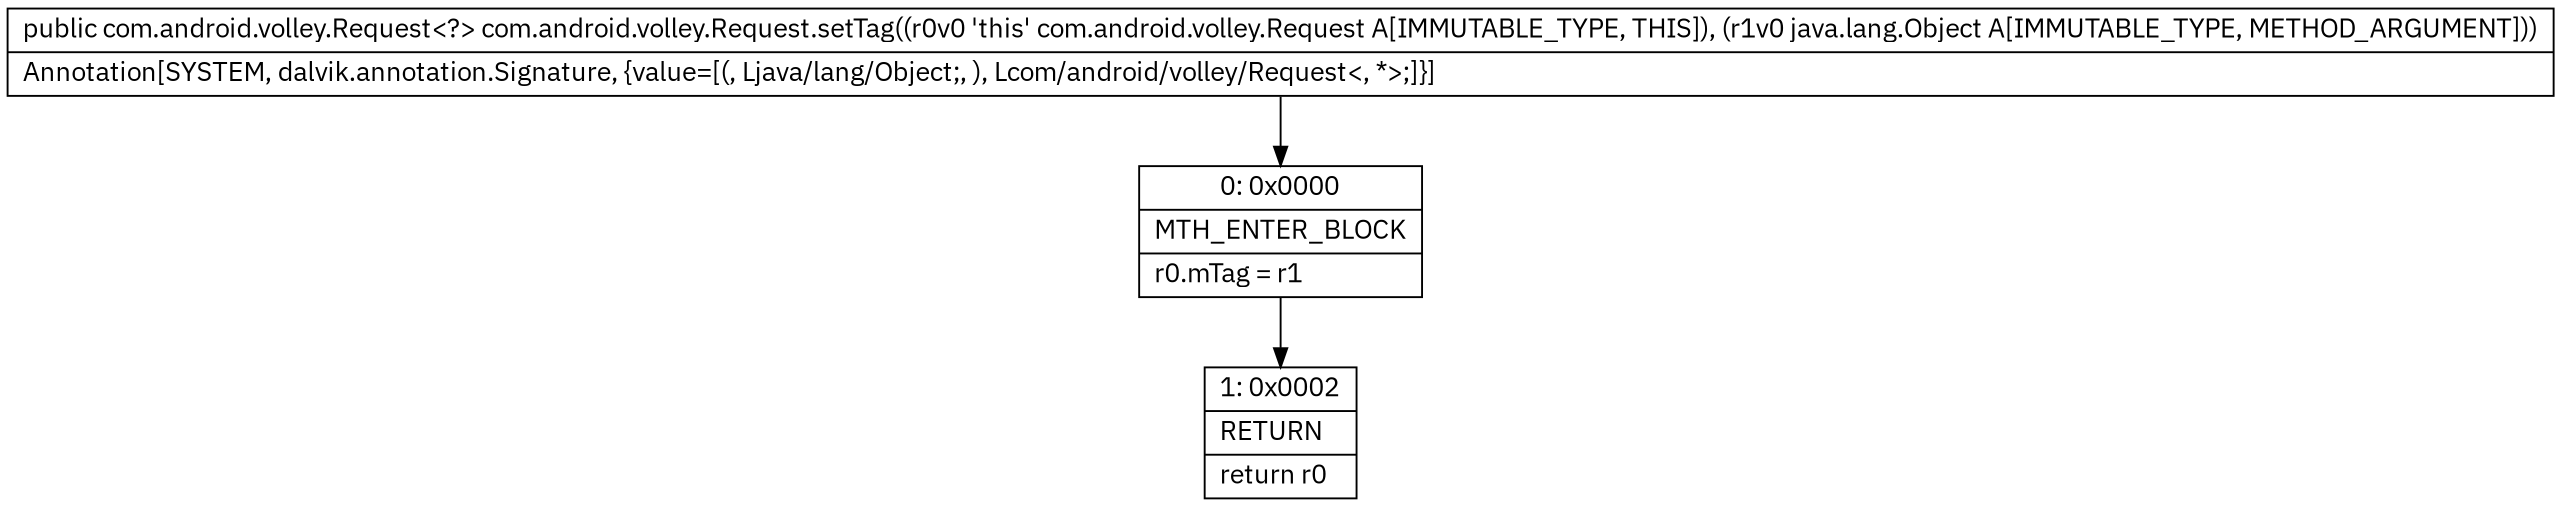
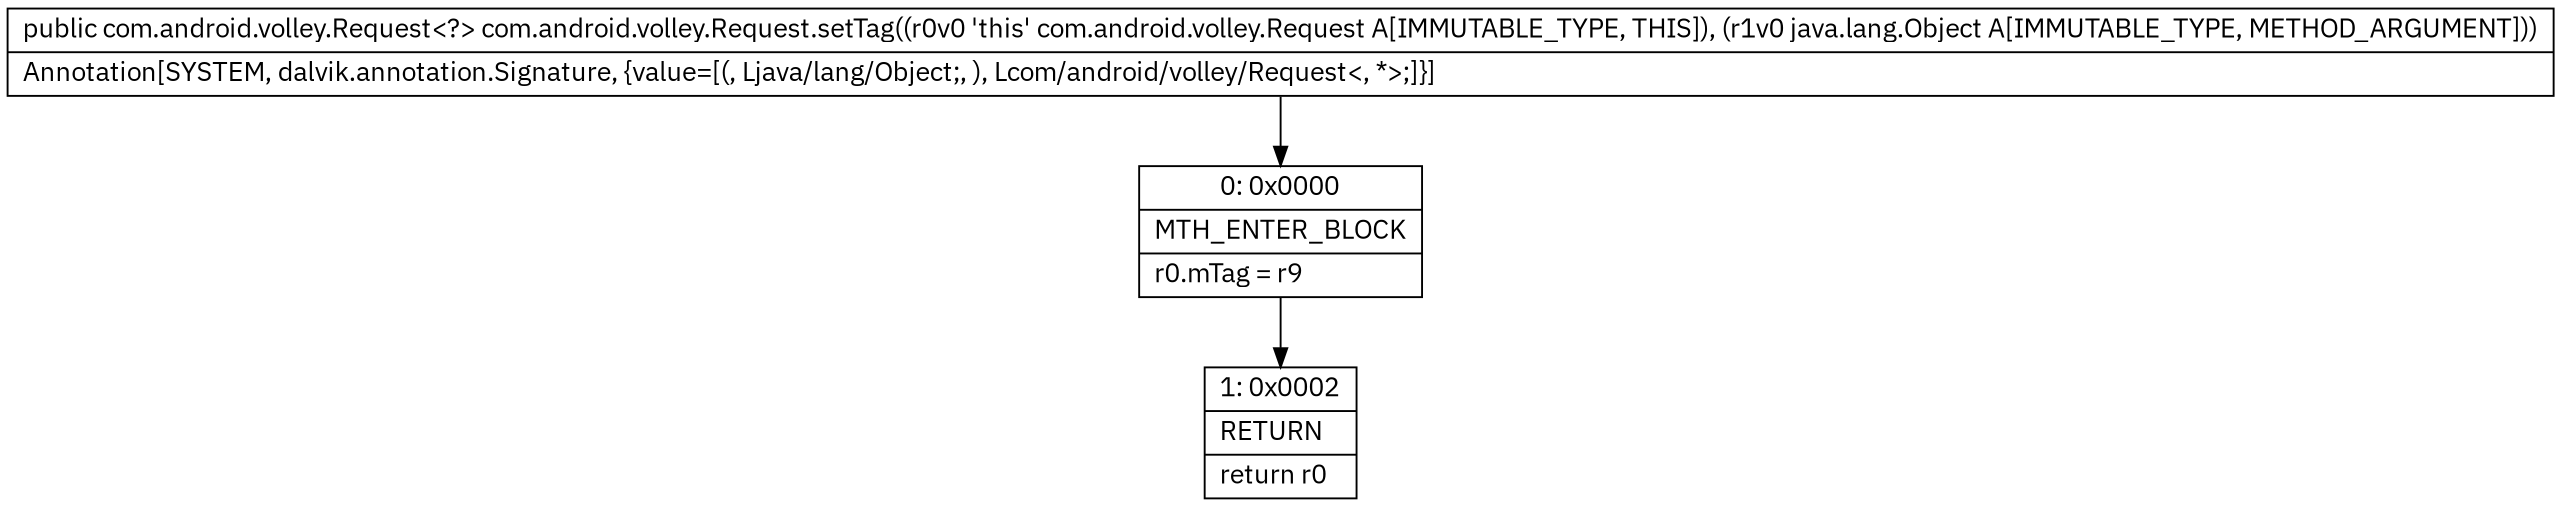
(1229, 274) -> (1229, 274)
